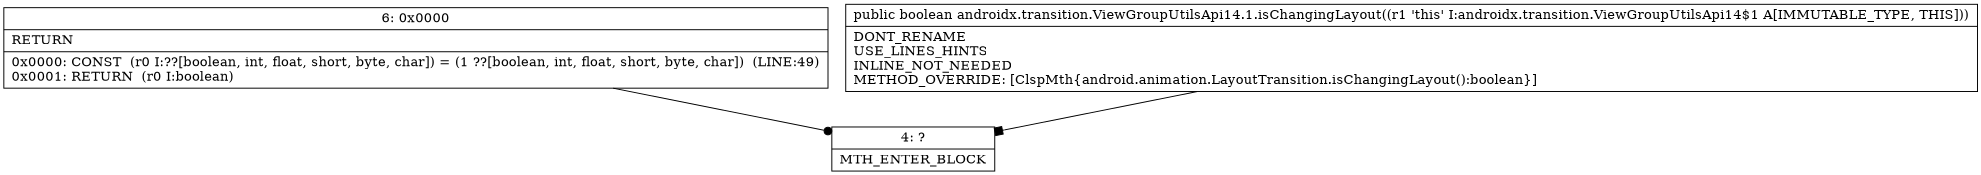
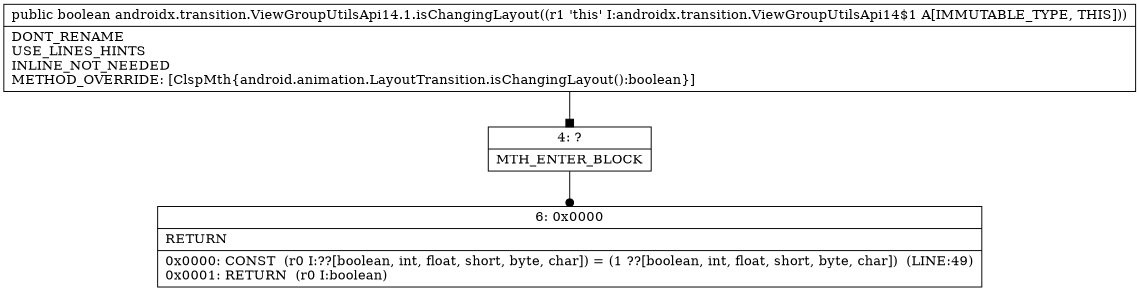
(719, 109) -> (570, 185)
